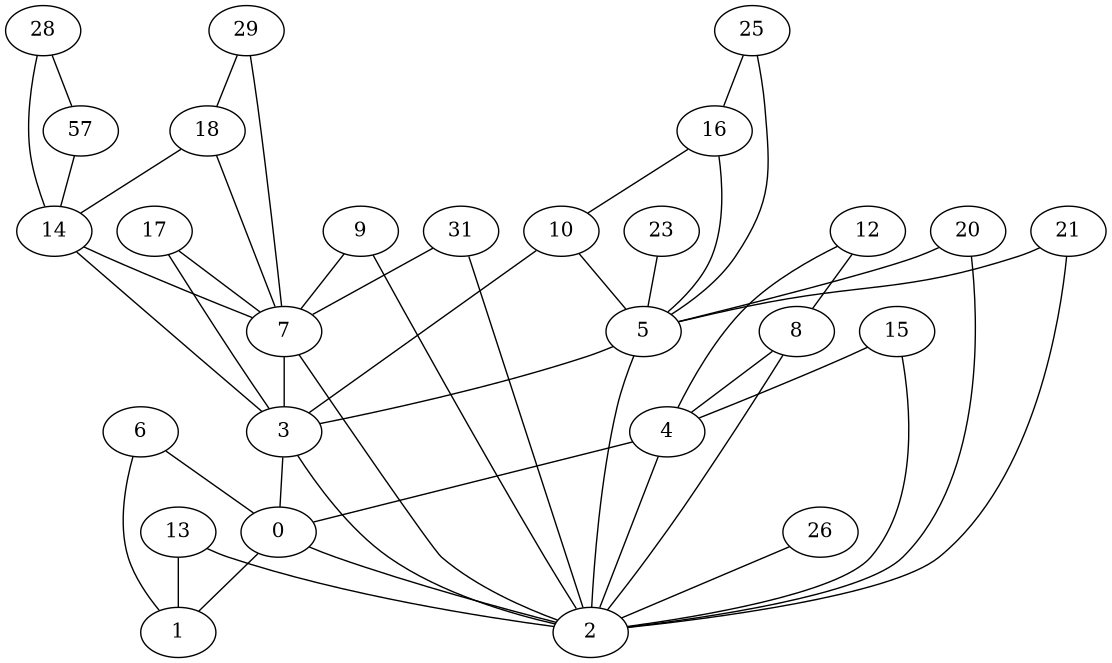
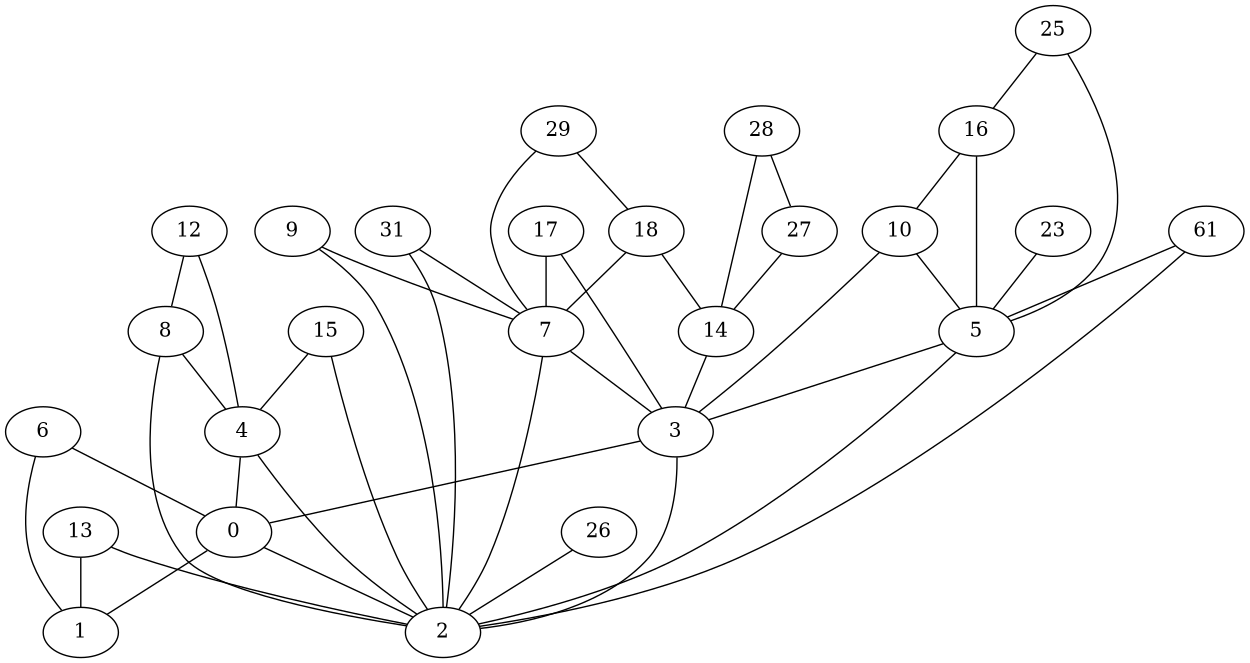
(81, 131) -> (800, 231)
(968, 231) -> none
(1068, 231) -> (1206, 231)
(168, 283) -> none
